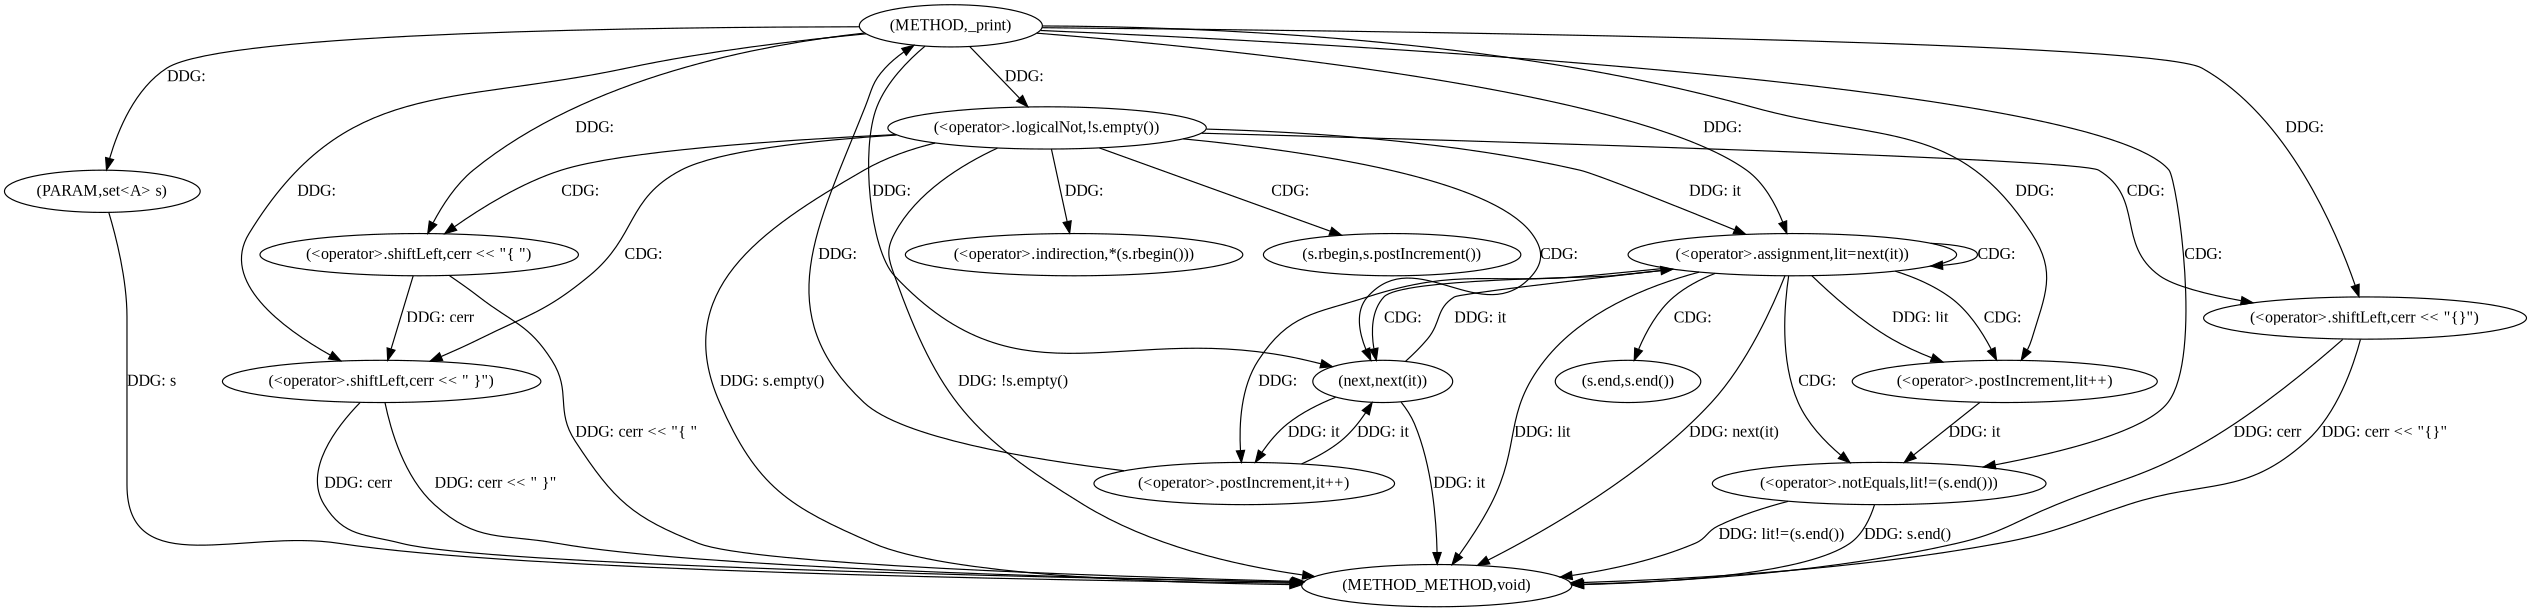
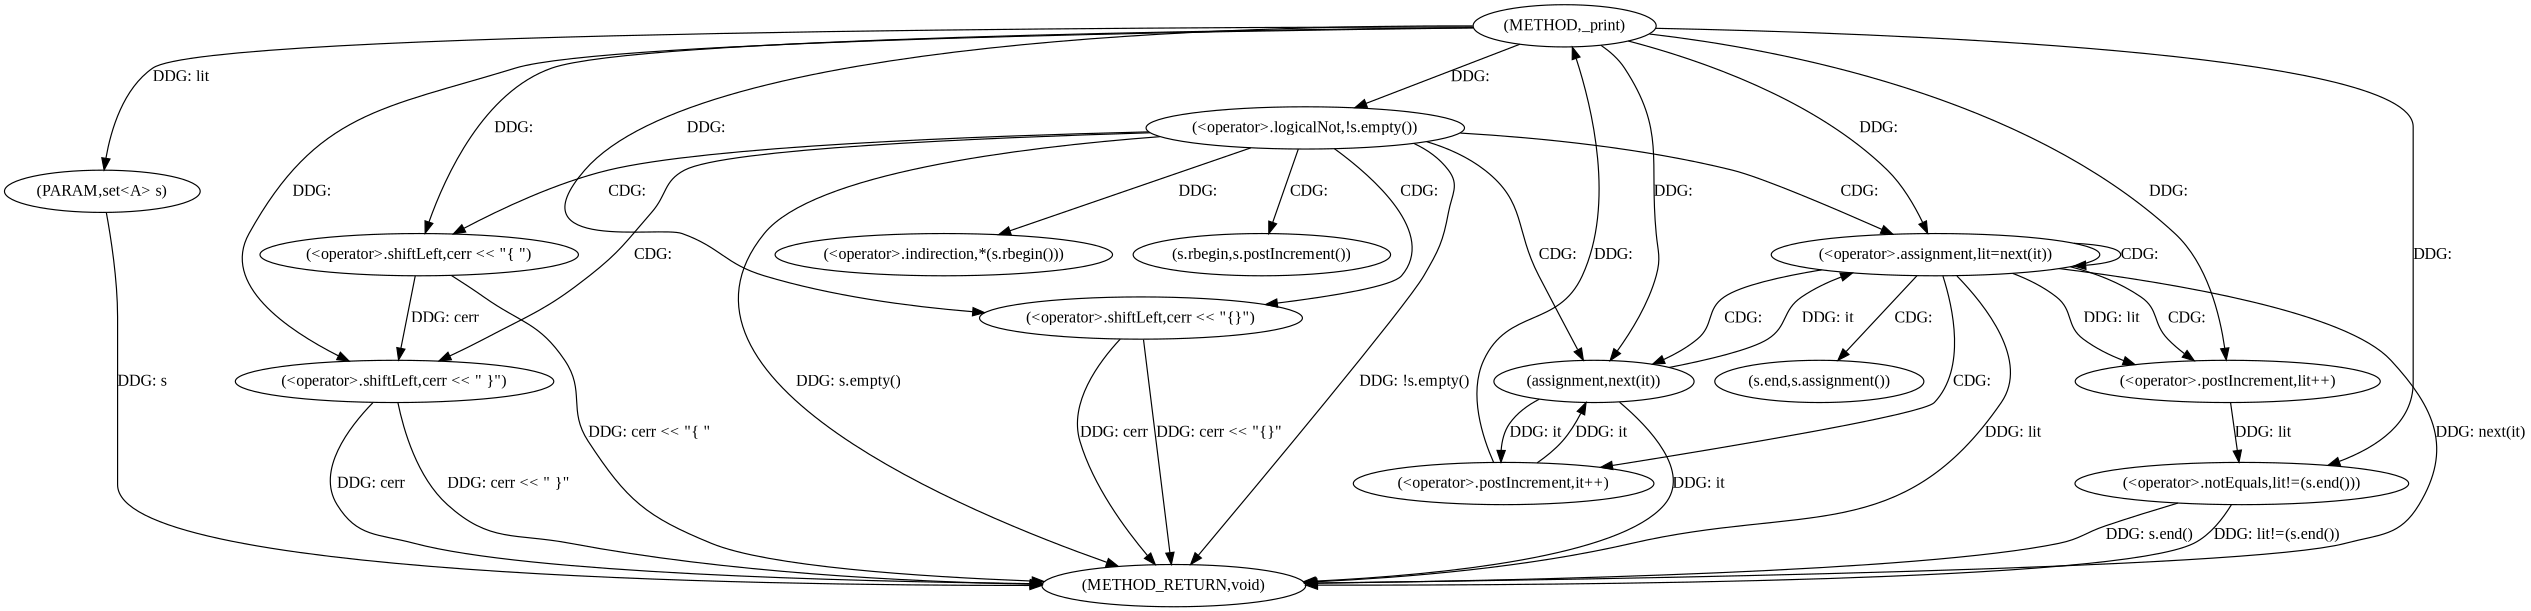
(189, 77) -> (182, 77)
(1715, 191) -> (1862, 191)
(2206, 255) -> (2435, 255)
(1789, 374) -> none
(1280, 381) -> (1975, 381)
(1383, 381) -> (1594, 381)
(1628, 381) -> (1819, 381)
(1975, 432) -> (2264, 432)
(1437, 586) -> (1174, 586)
